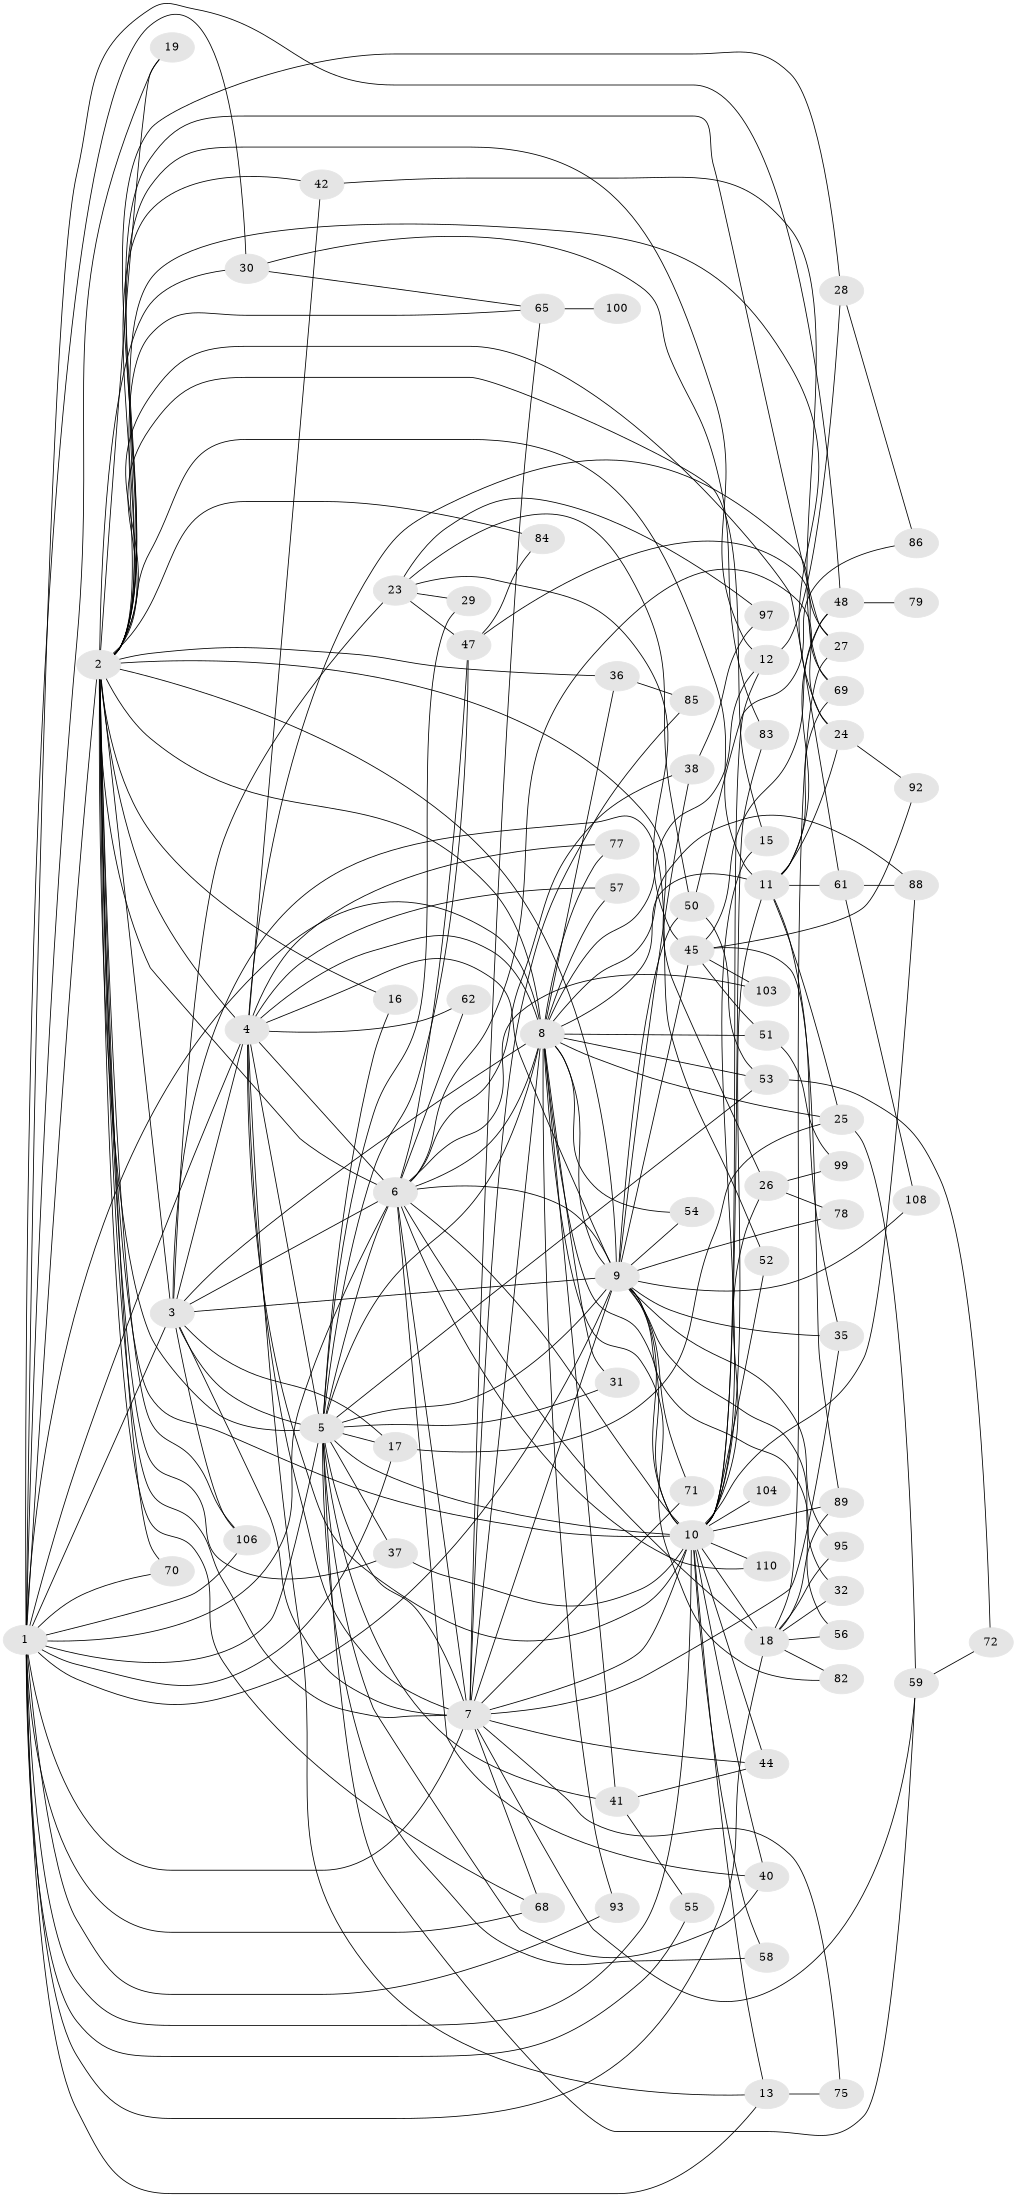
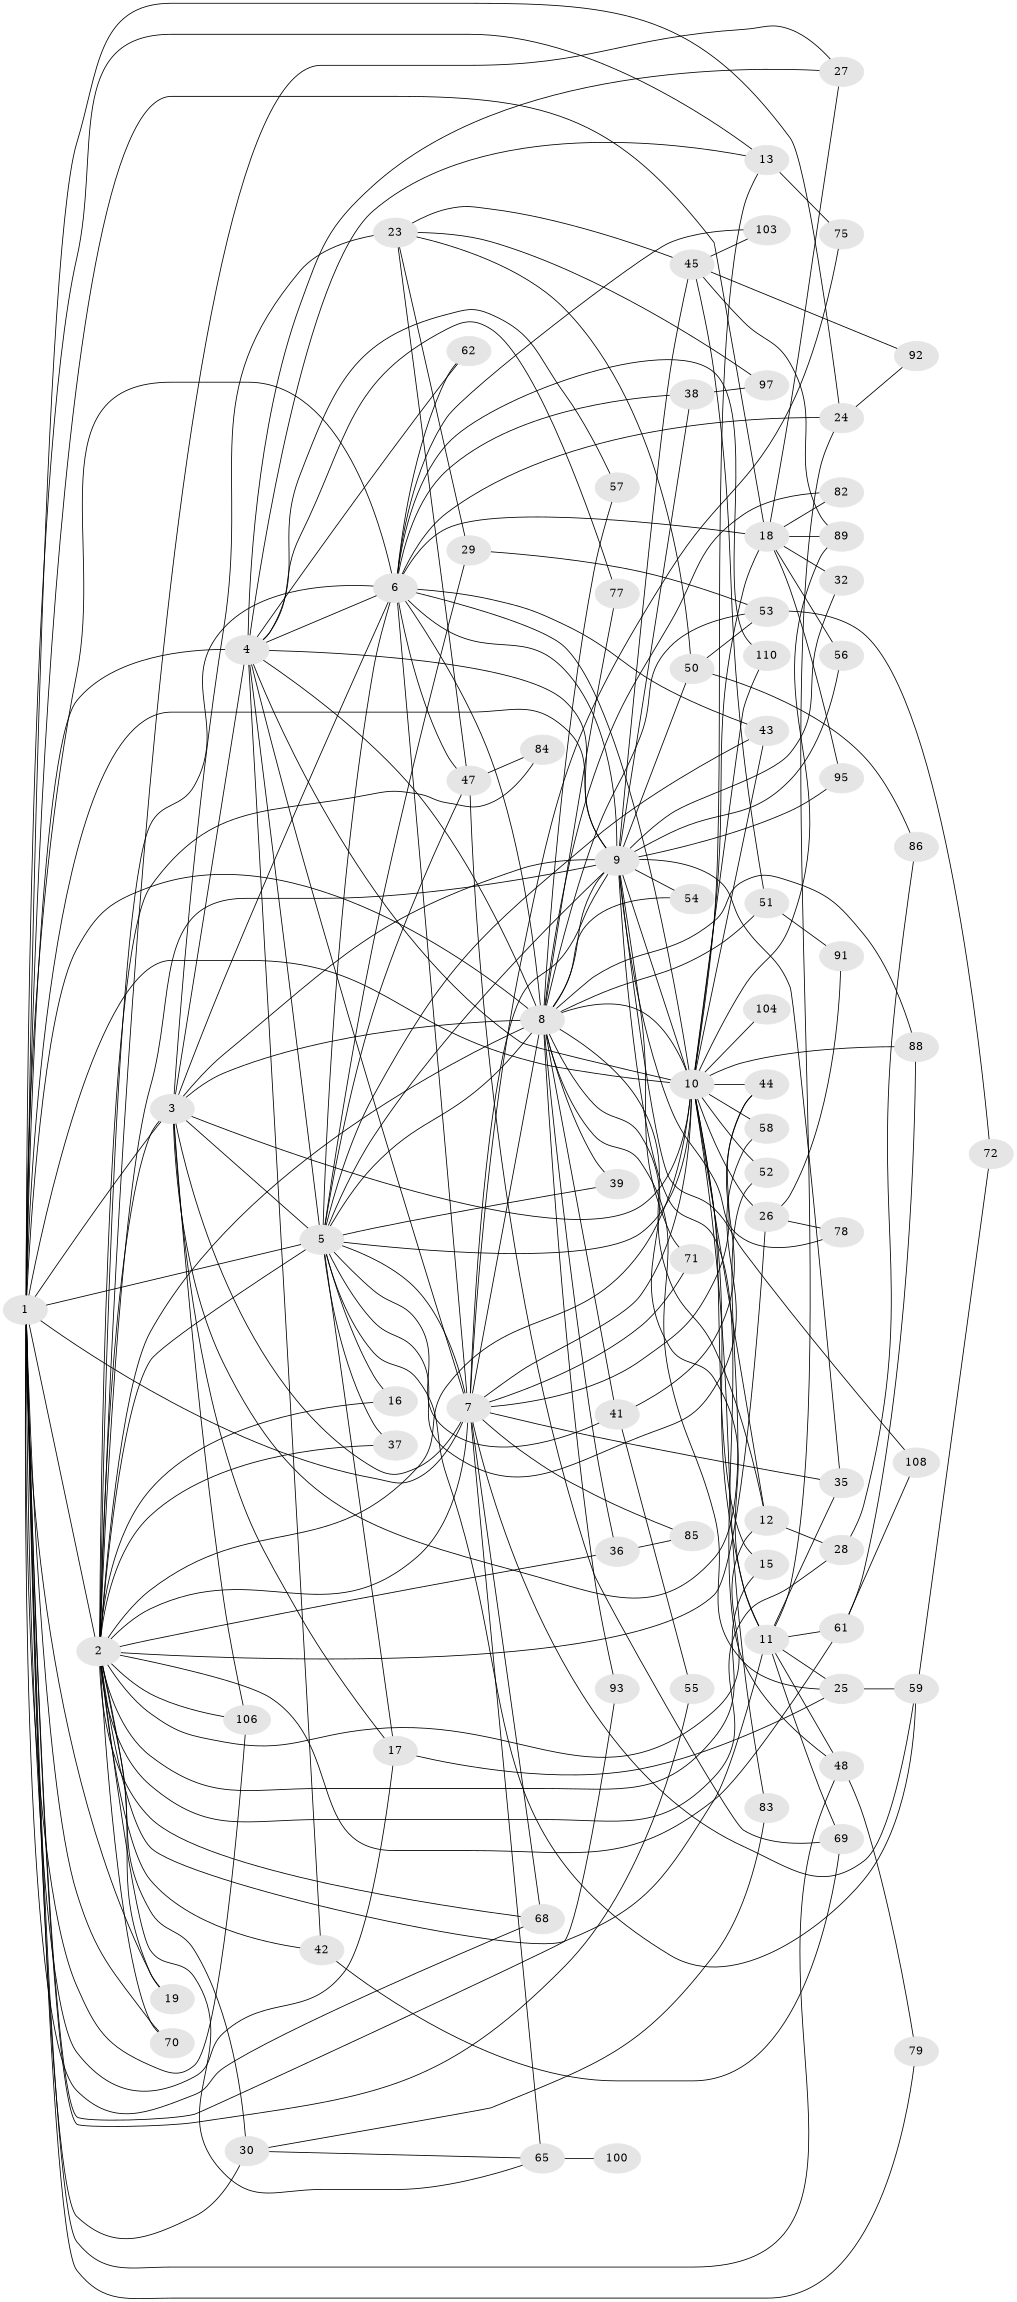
(484, 226) -> (74, 159)
(775, 780) -> (707, 1228)
(138, 861) -> none
(842, 1166) -> (842, 956)
(533, 1261) -> (621, 568)
(617, 1383) -> (617, 1184)
(554, 1605) -> (457, 1202)
(767, 1877) -> (767, 731)
none -> (94, 2287)
